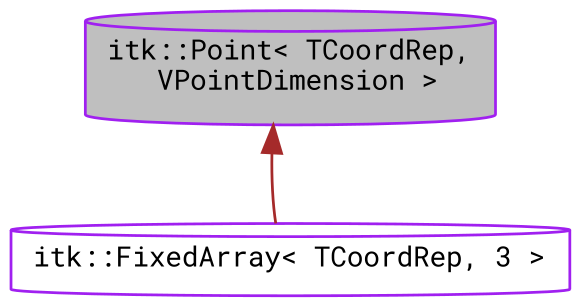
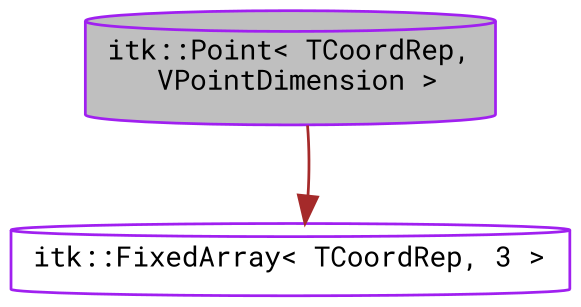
(272, 189) -> (309, 161)
